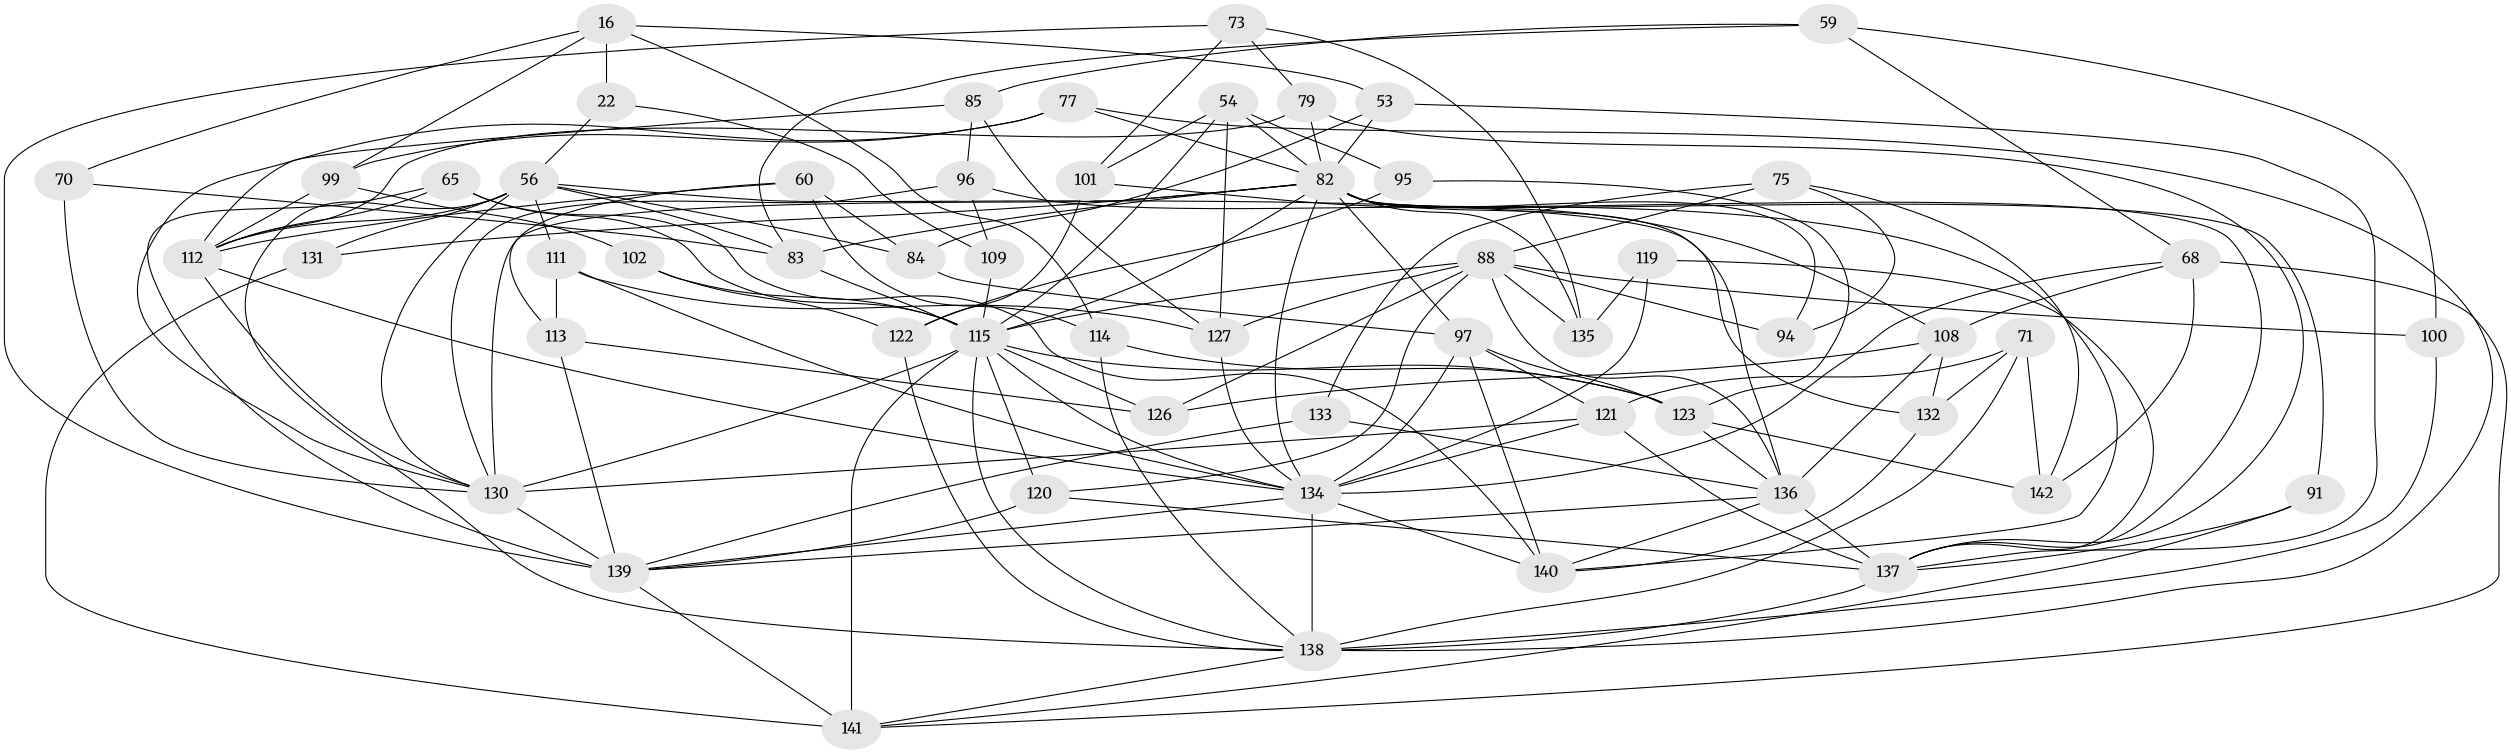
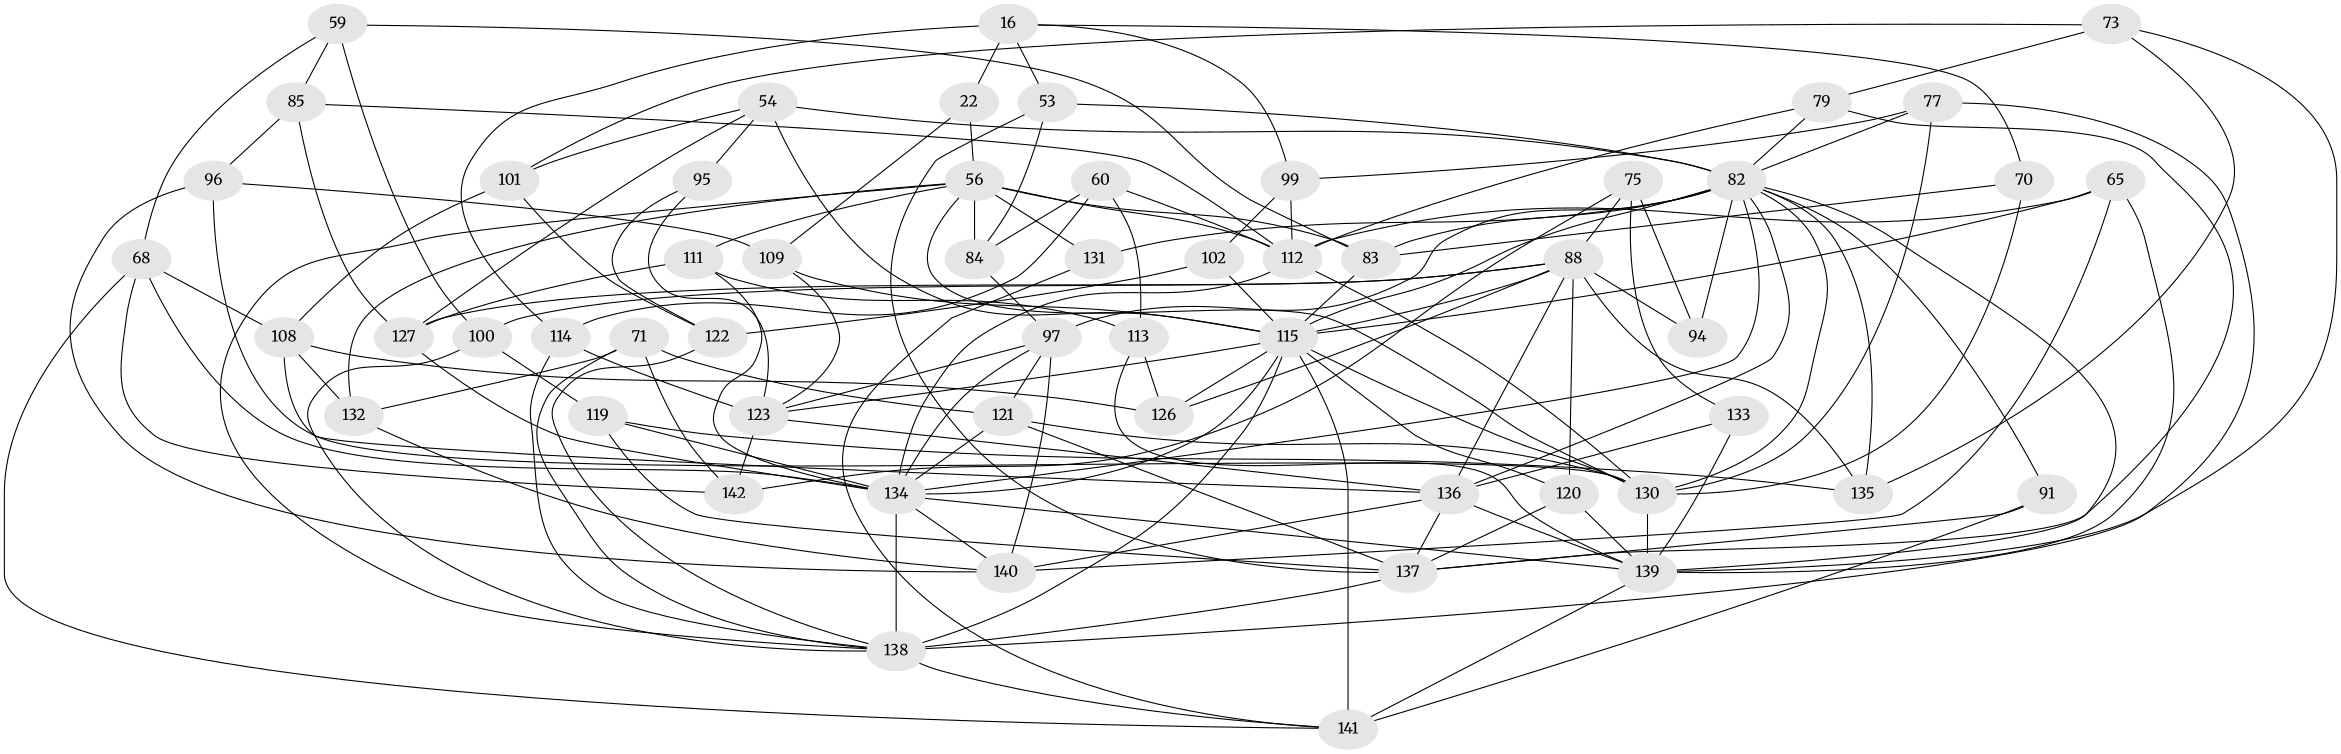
(2218, 235) -> (2112, 465)
none -> (839, 342)
none -> (527, 368)
